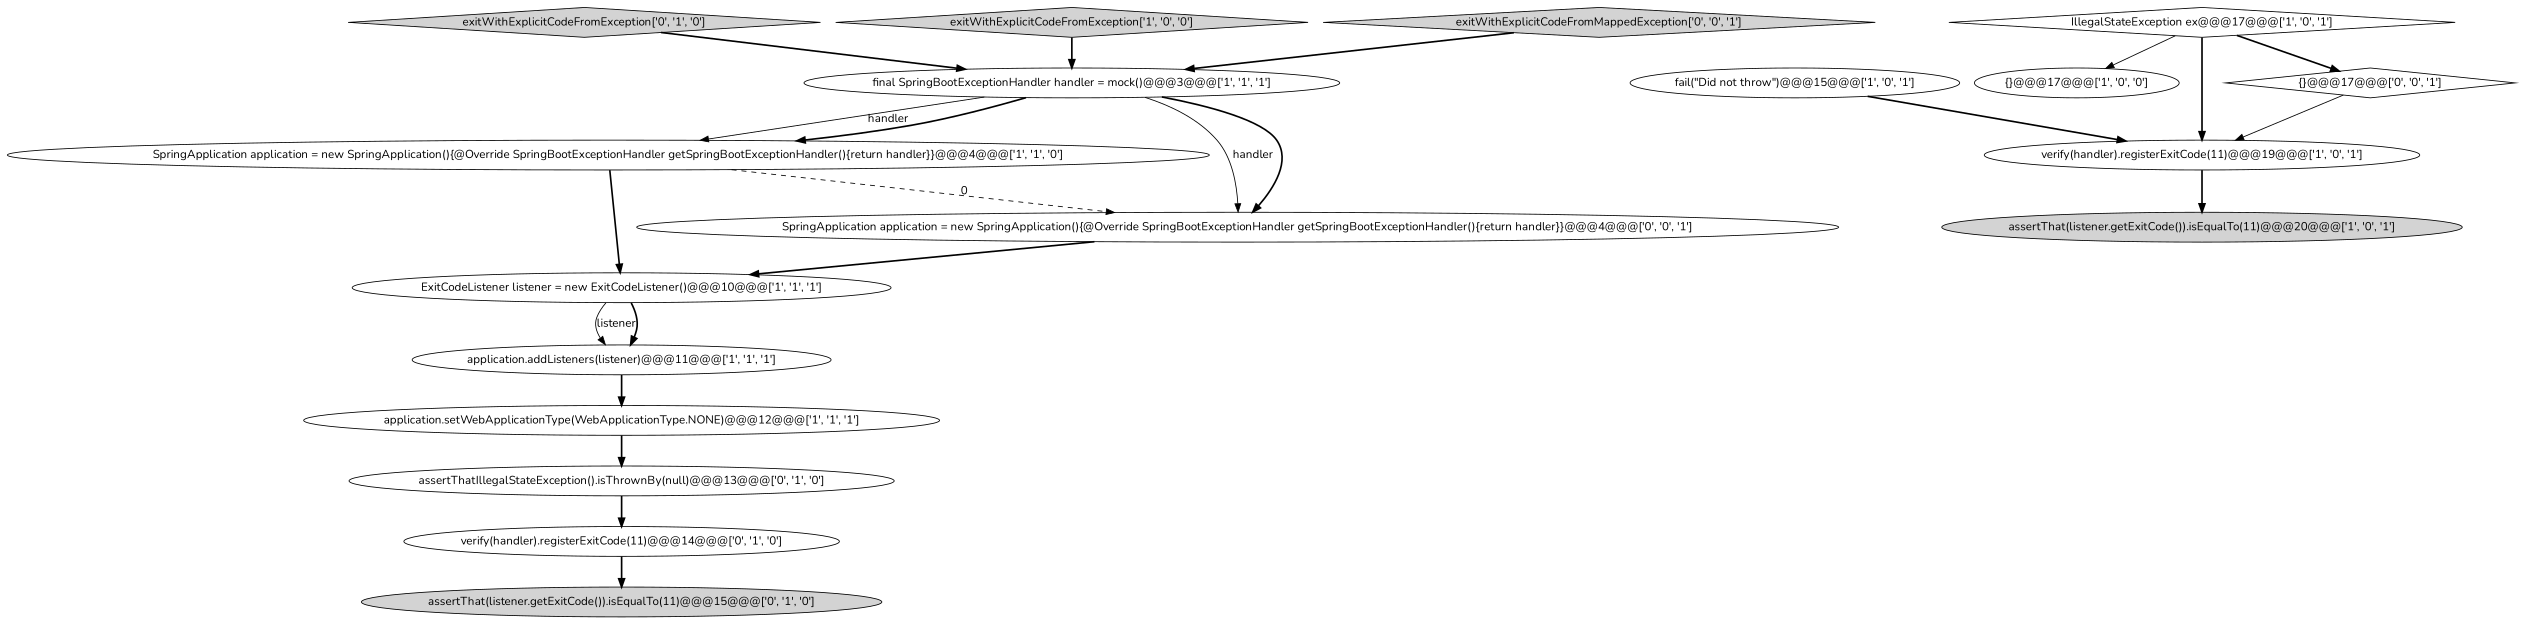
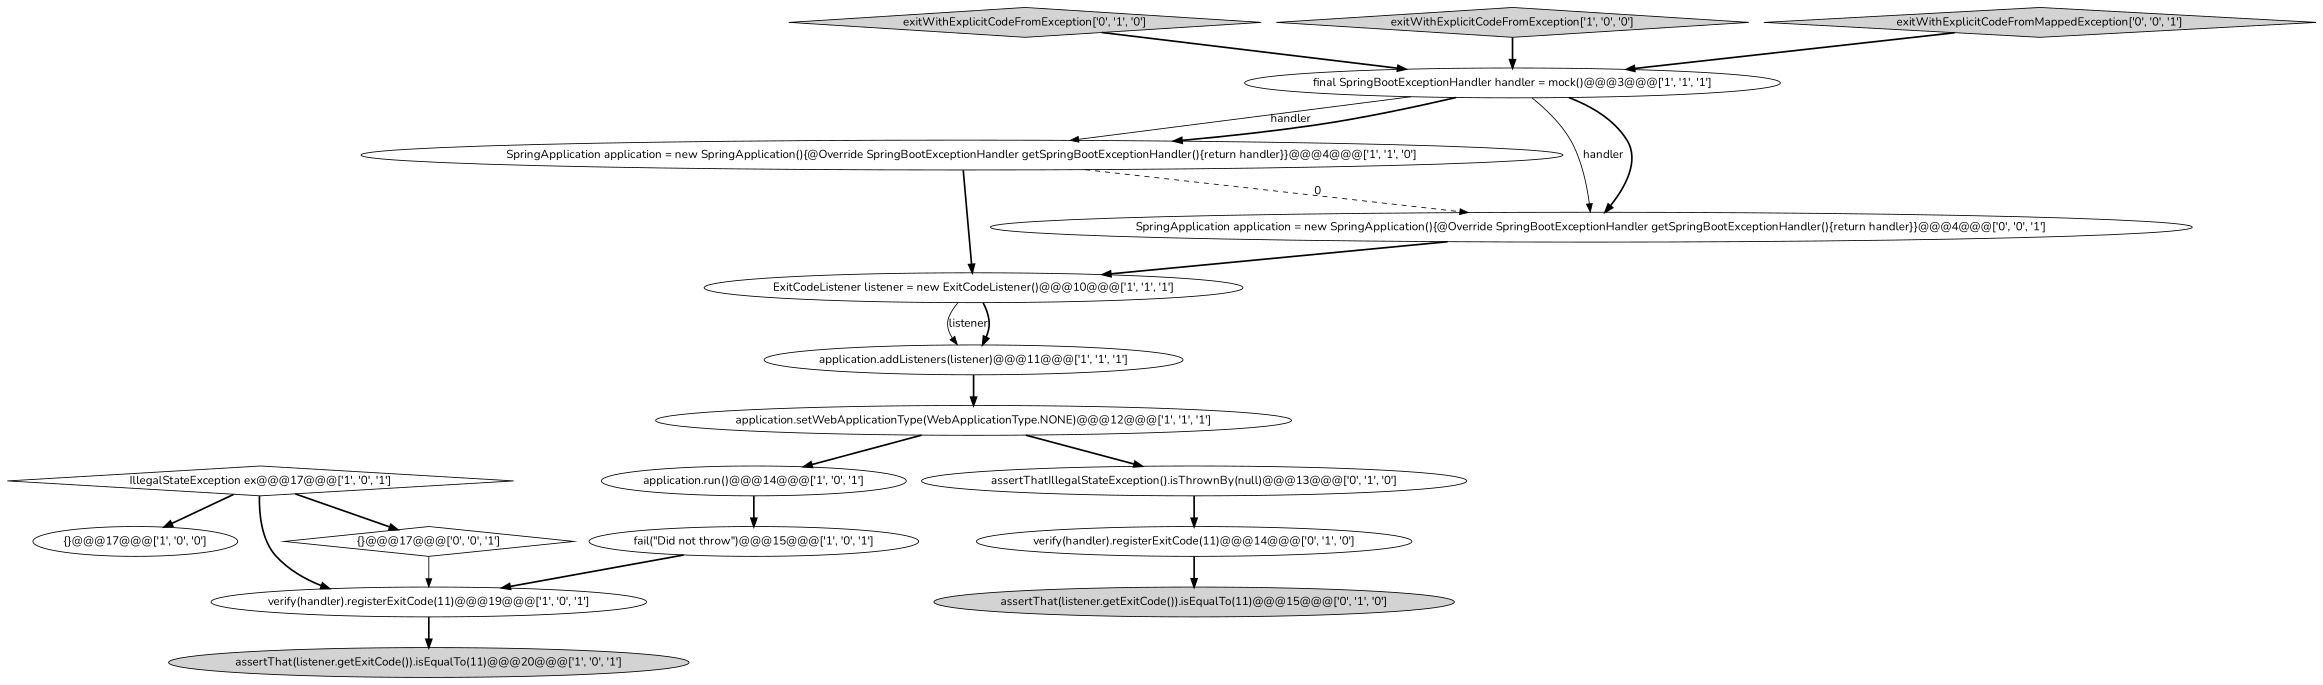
(2144, 50) -> (203, 509)
none -> (754, 481)
